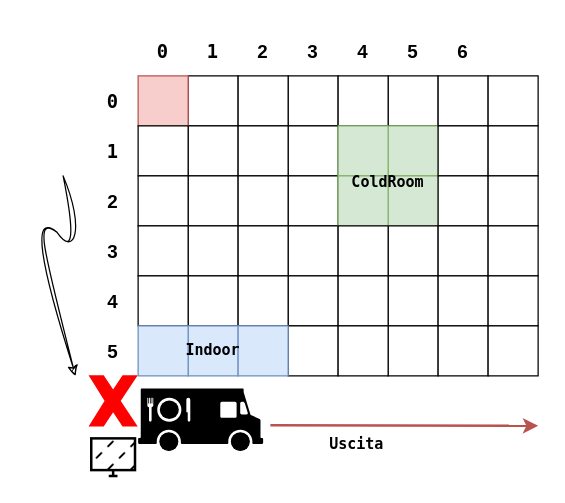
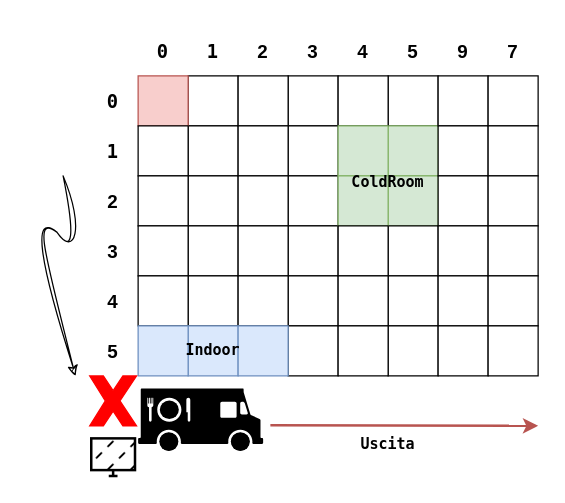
(463, 51) -> (463, 51)
none -> (513, 51)
(357, 444) -> (388, 444)
